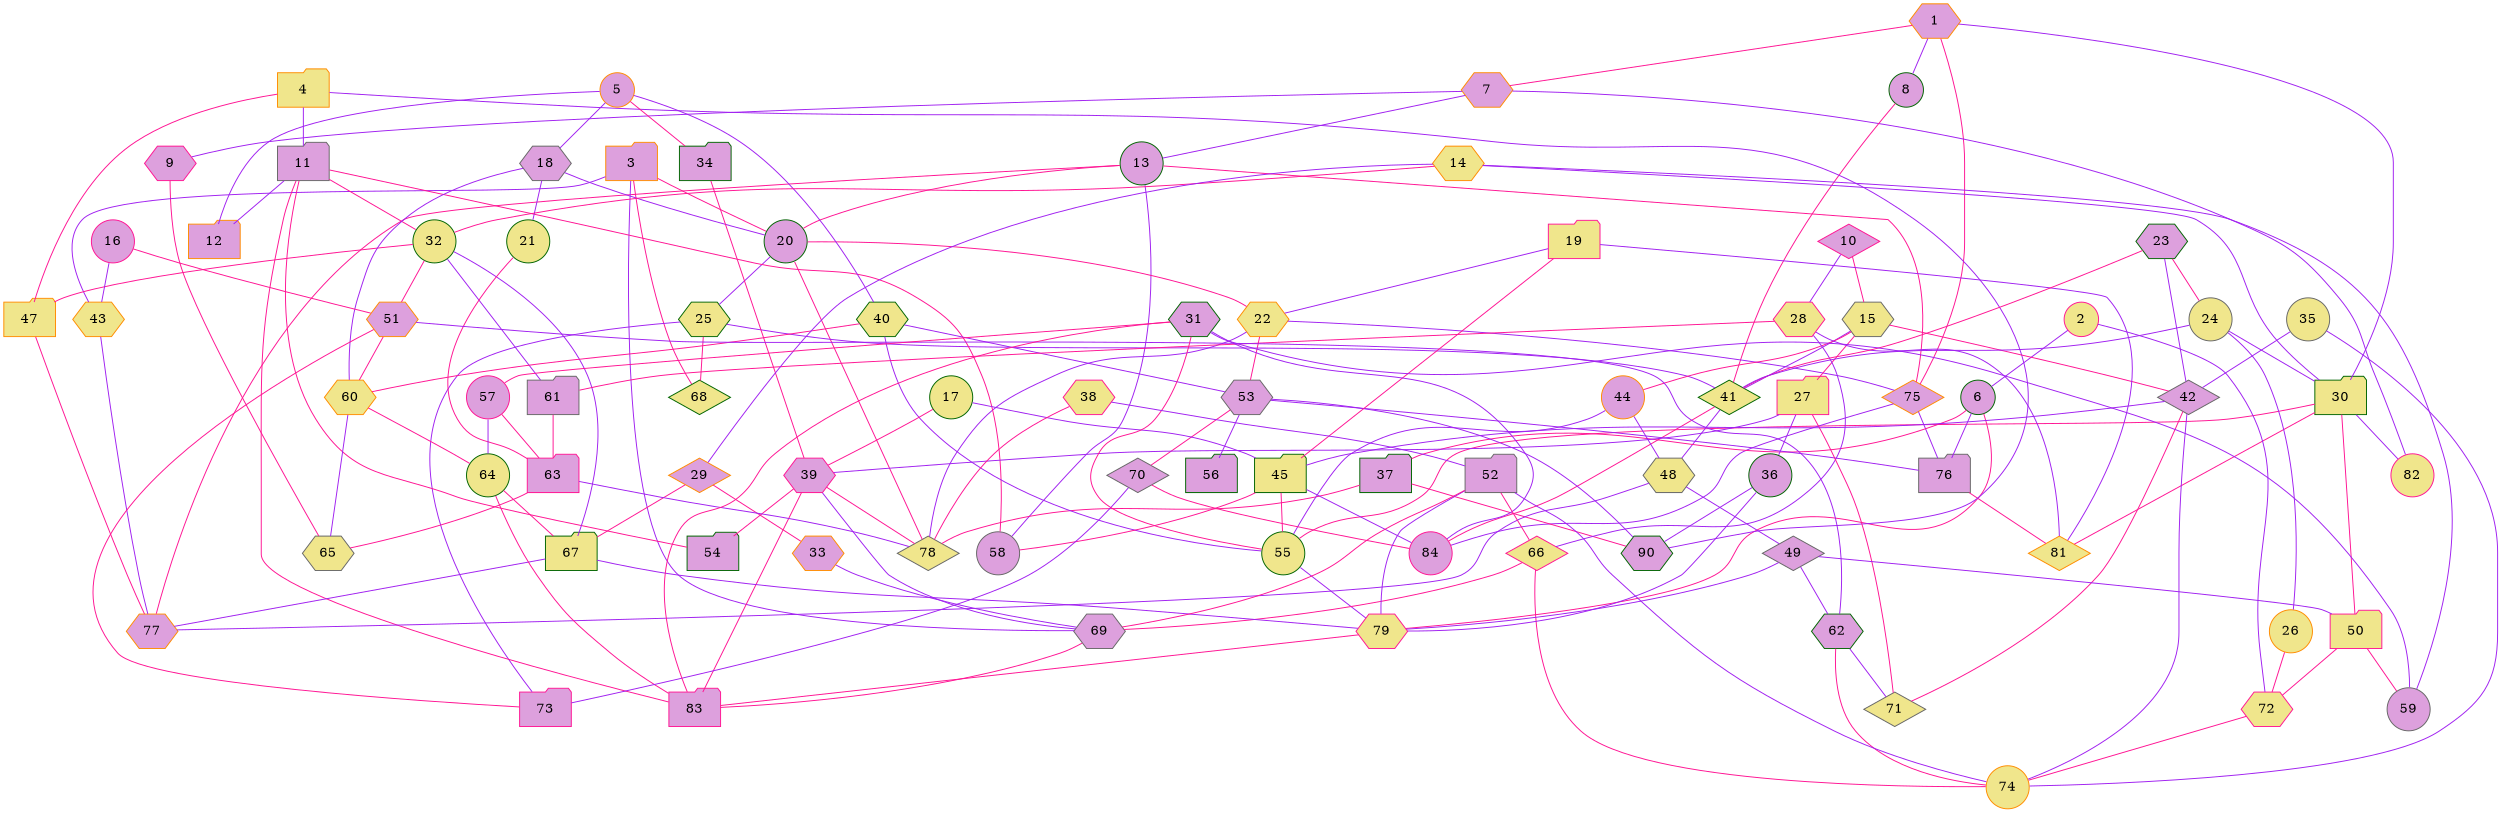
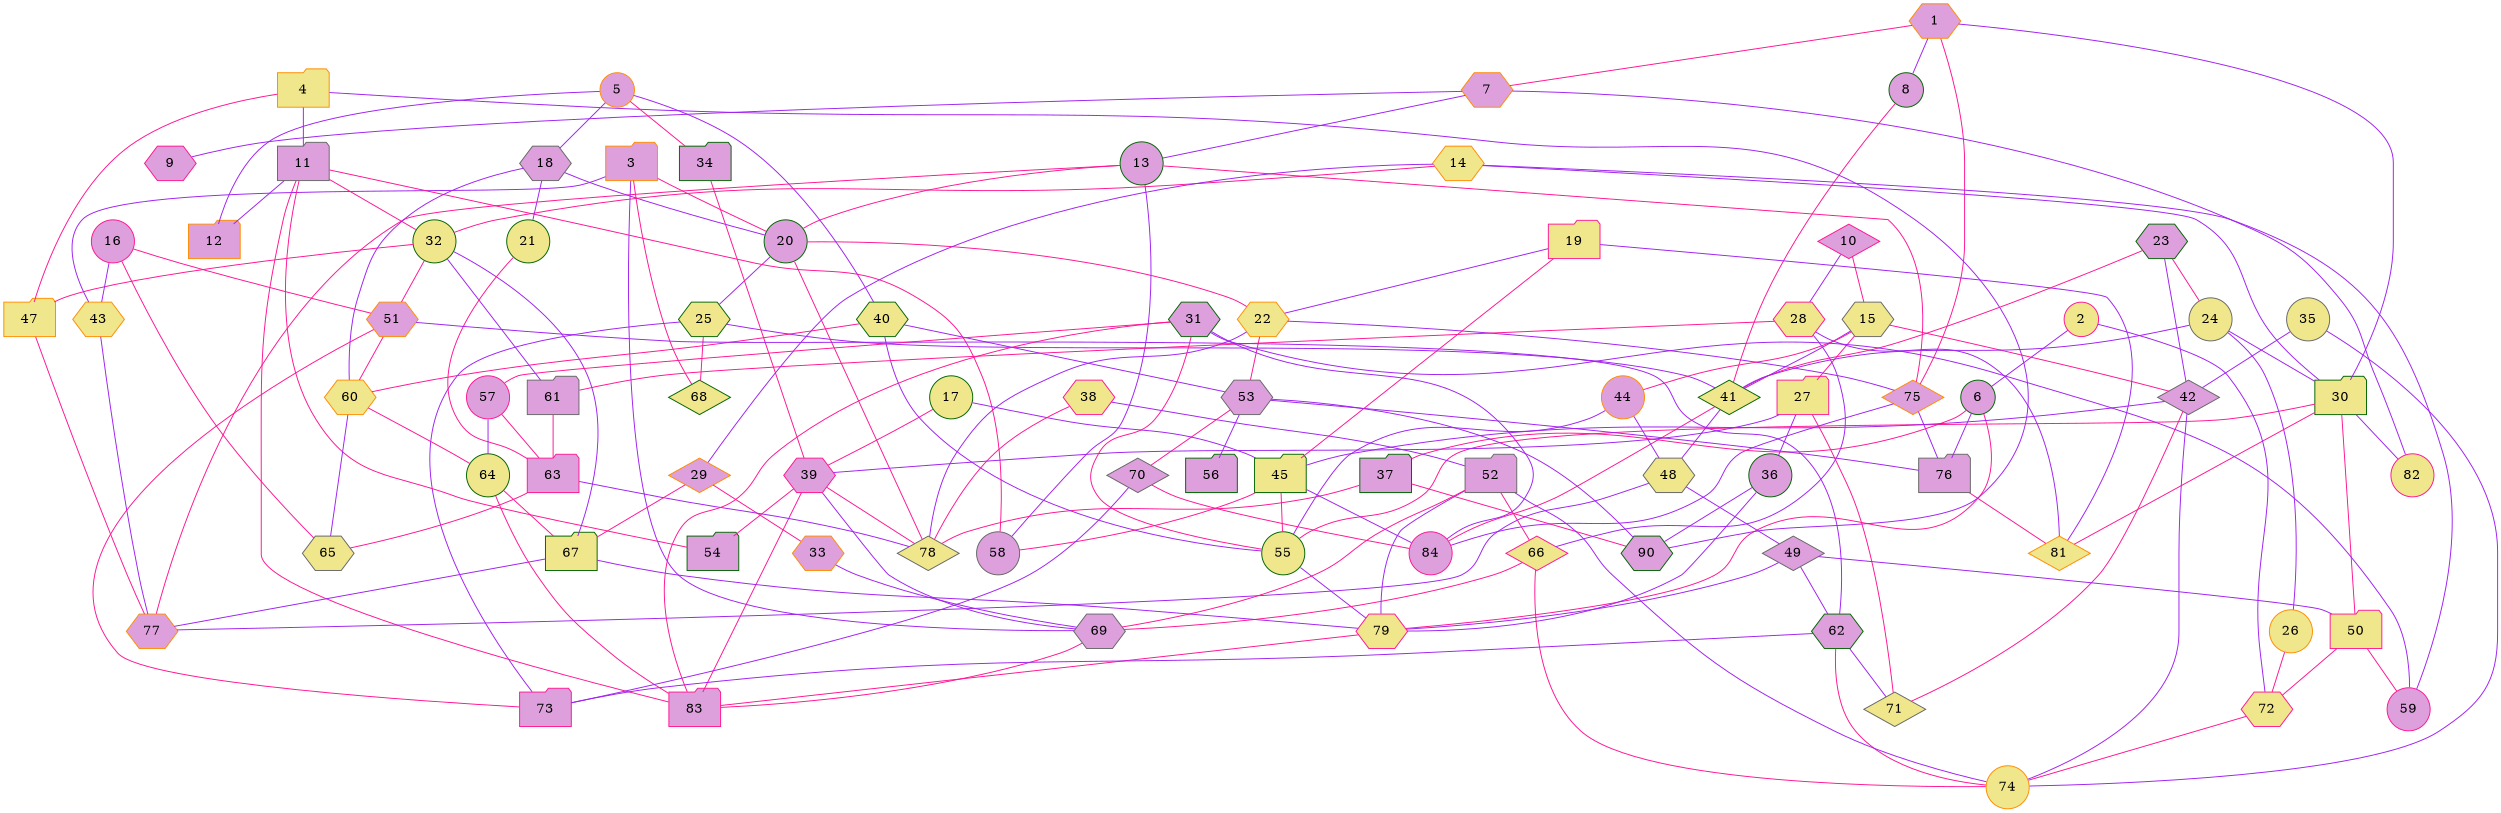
(225, 365) -> (205, 409)
none -> (1191, 660)
(2409, 709) -> (2409, 709)
